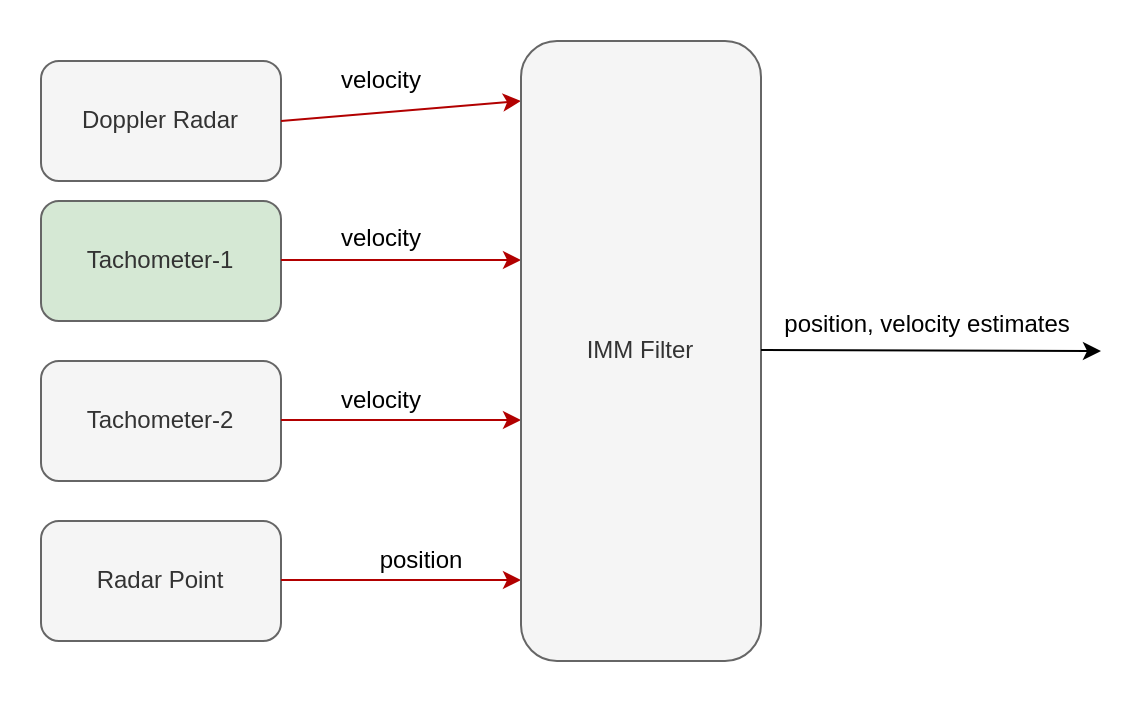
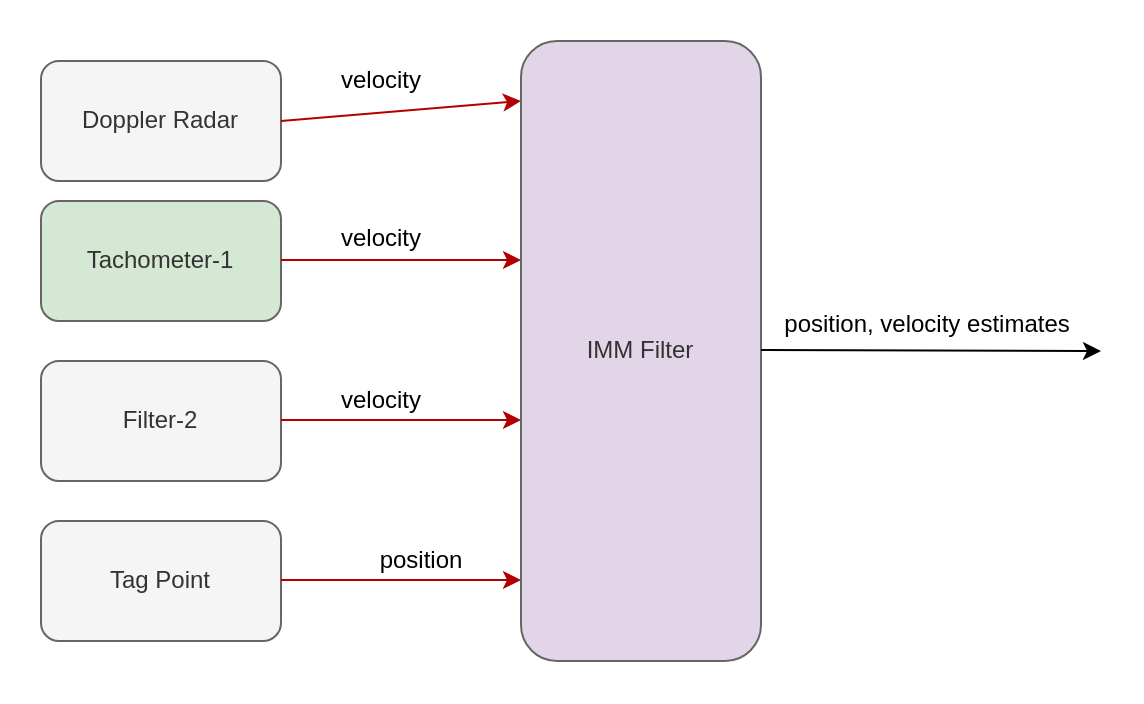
(641, 351) -> (641, 351)
(161, 421) -> (161, 421)
(161, 581) -> (161, 581)
